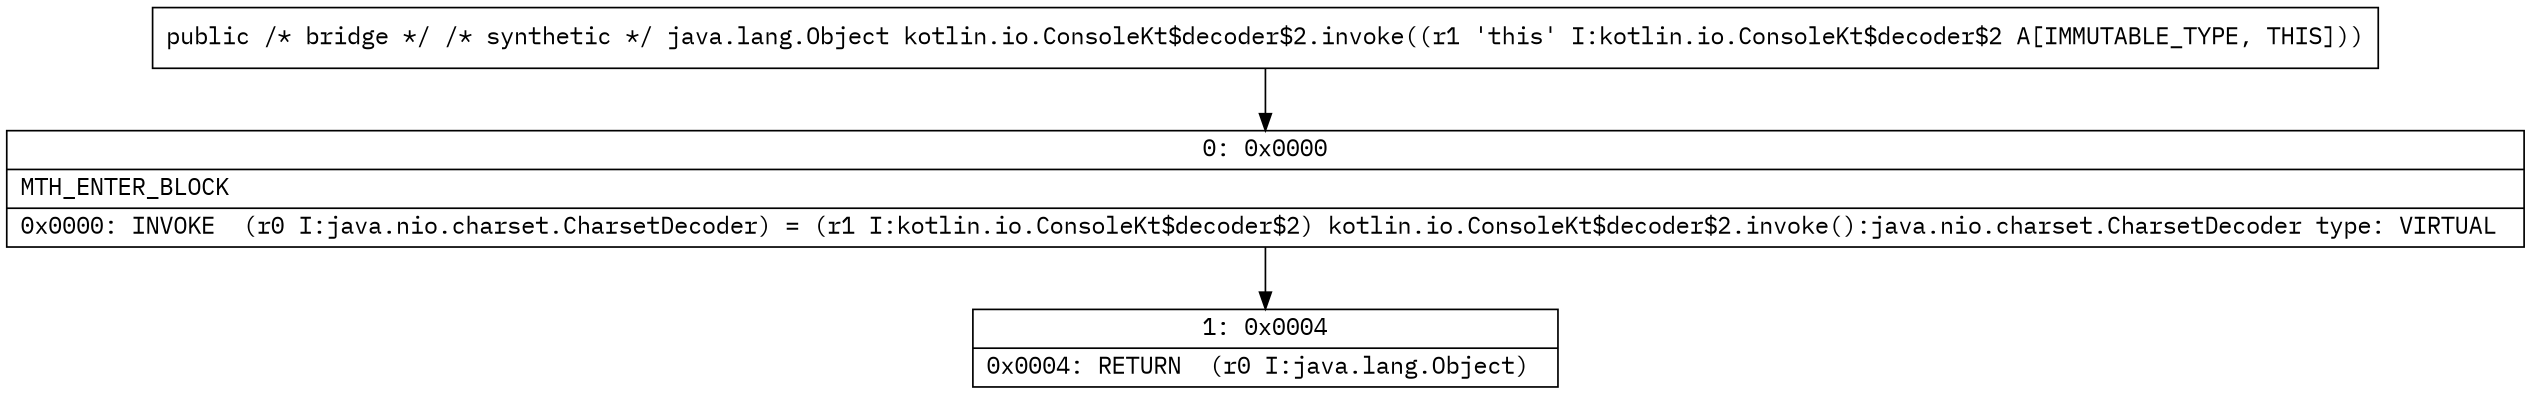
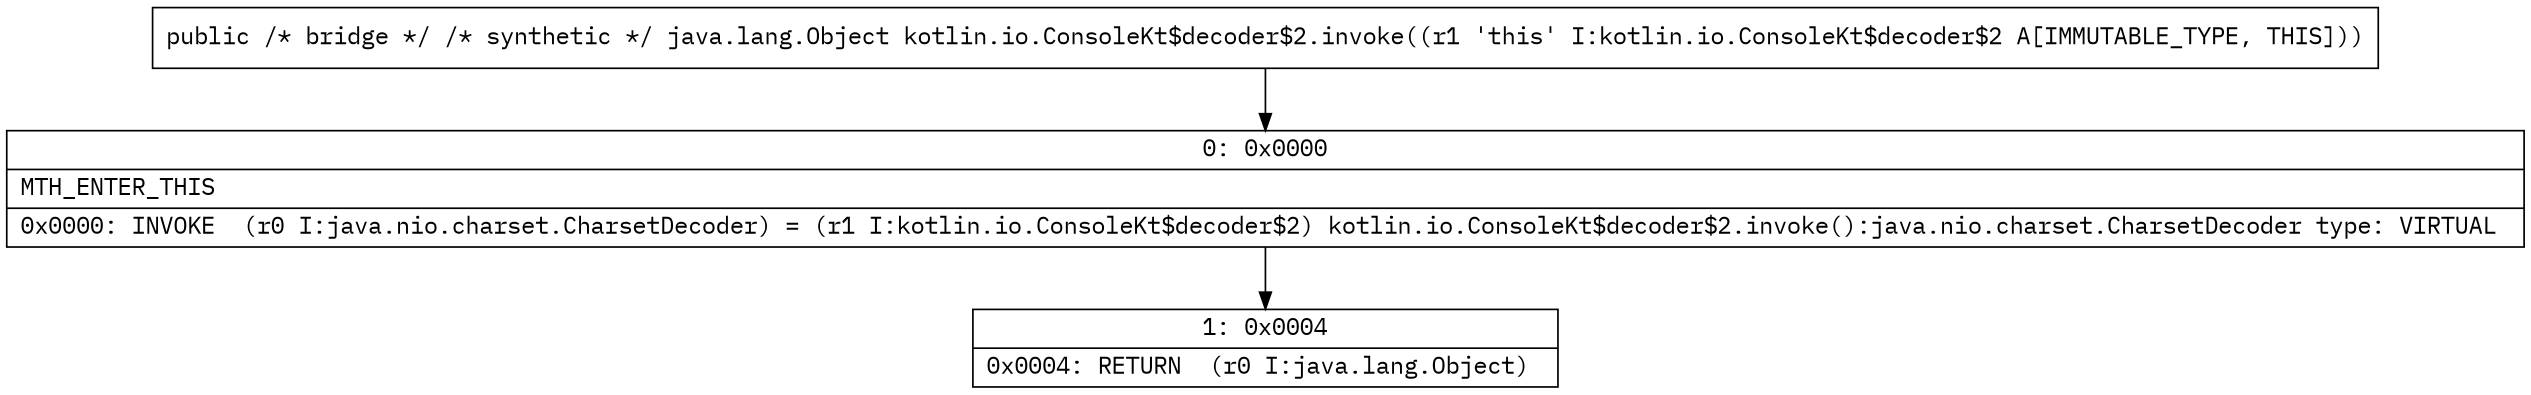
(125, 188) -> (118, 188)
